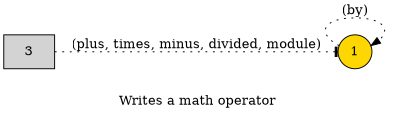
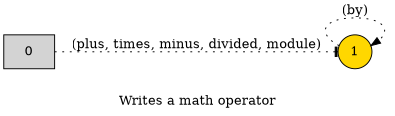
(29, 52) -> (29, 52)
